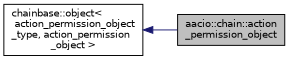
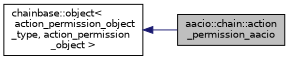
(231, 30) -> (231, 30)
